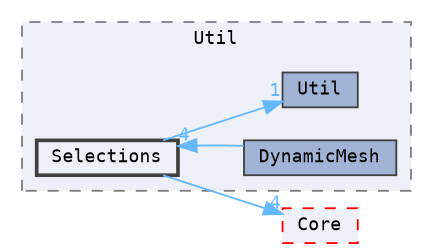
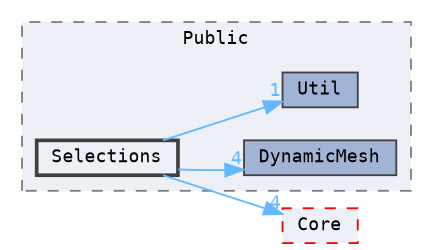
(216, 39) -> (216, 39)
(220, 145) -> (201, 170)
